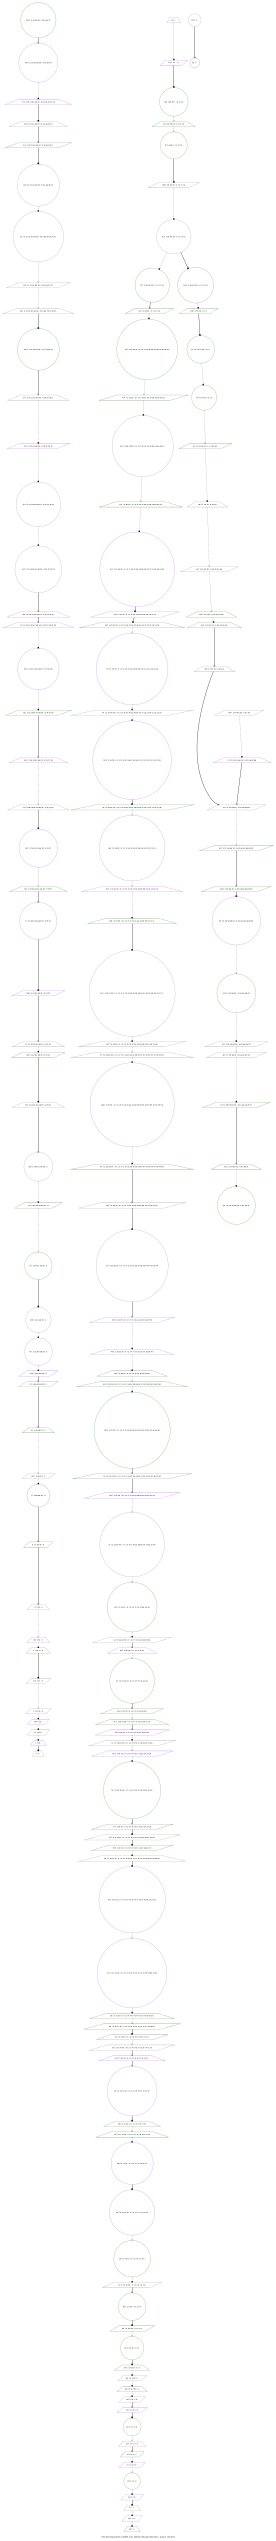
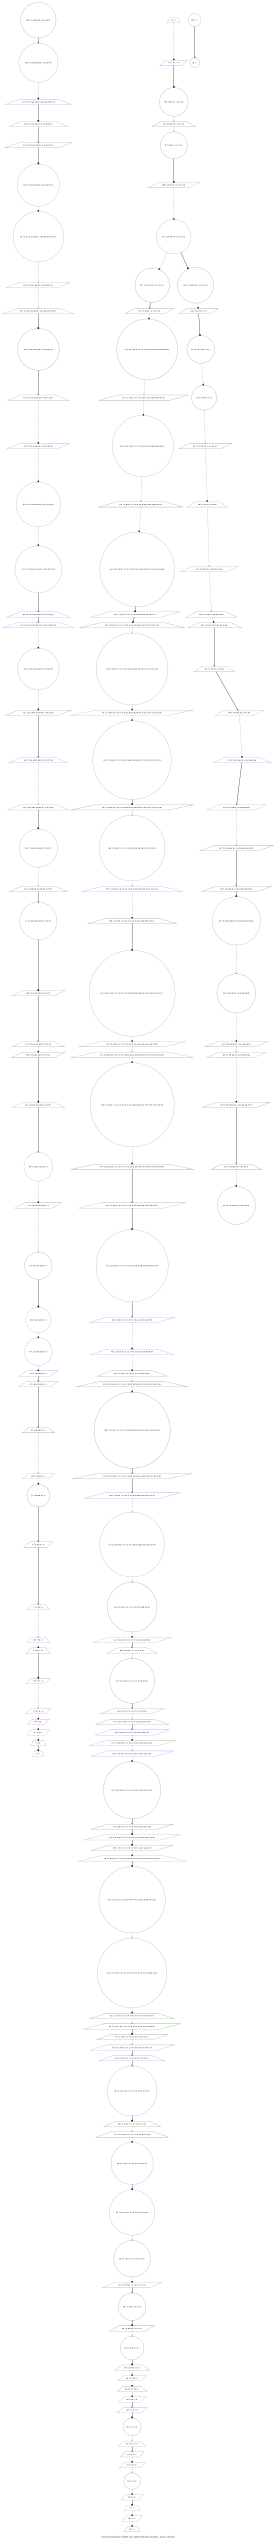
(197, 740) -> (227, 690)
